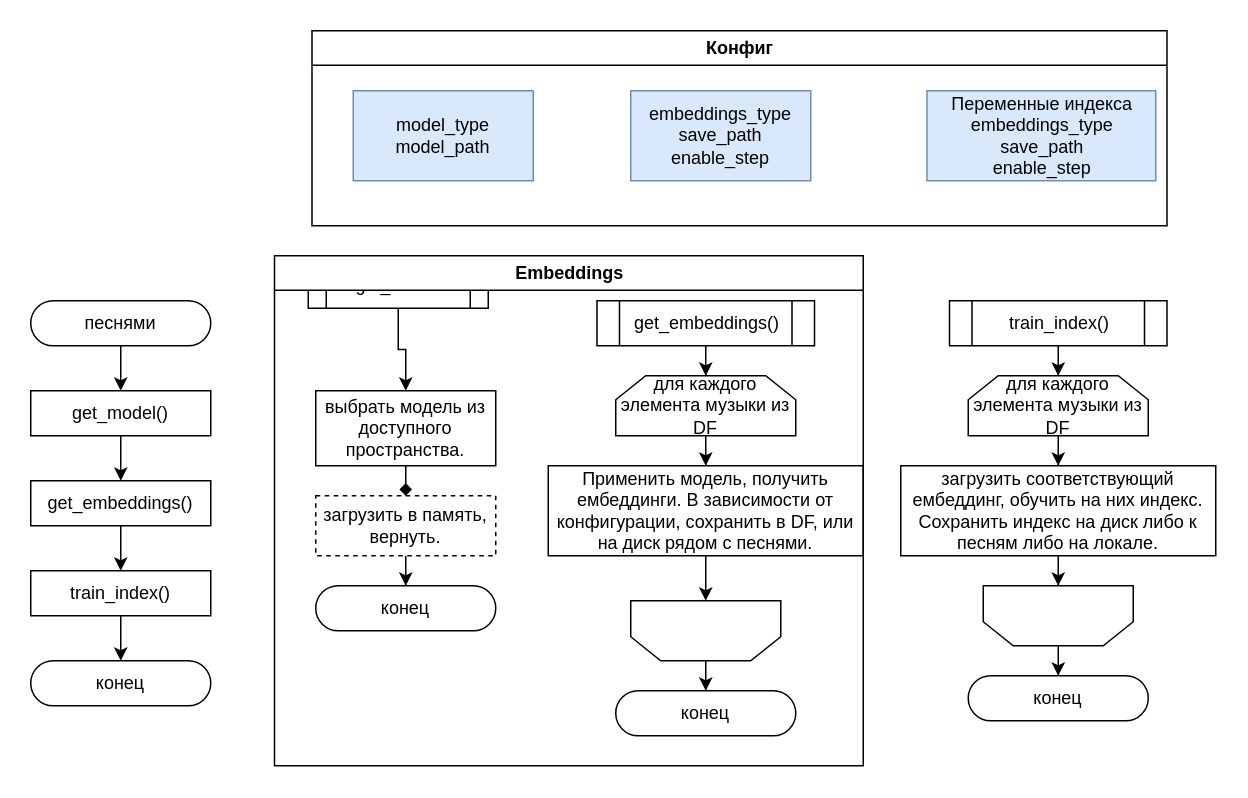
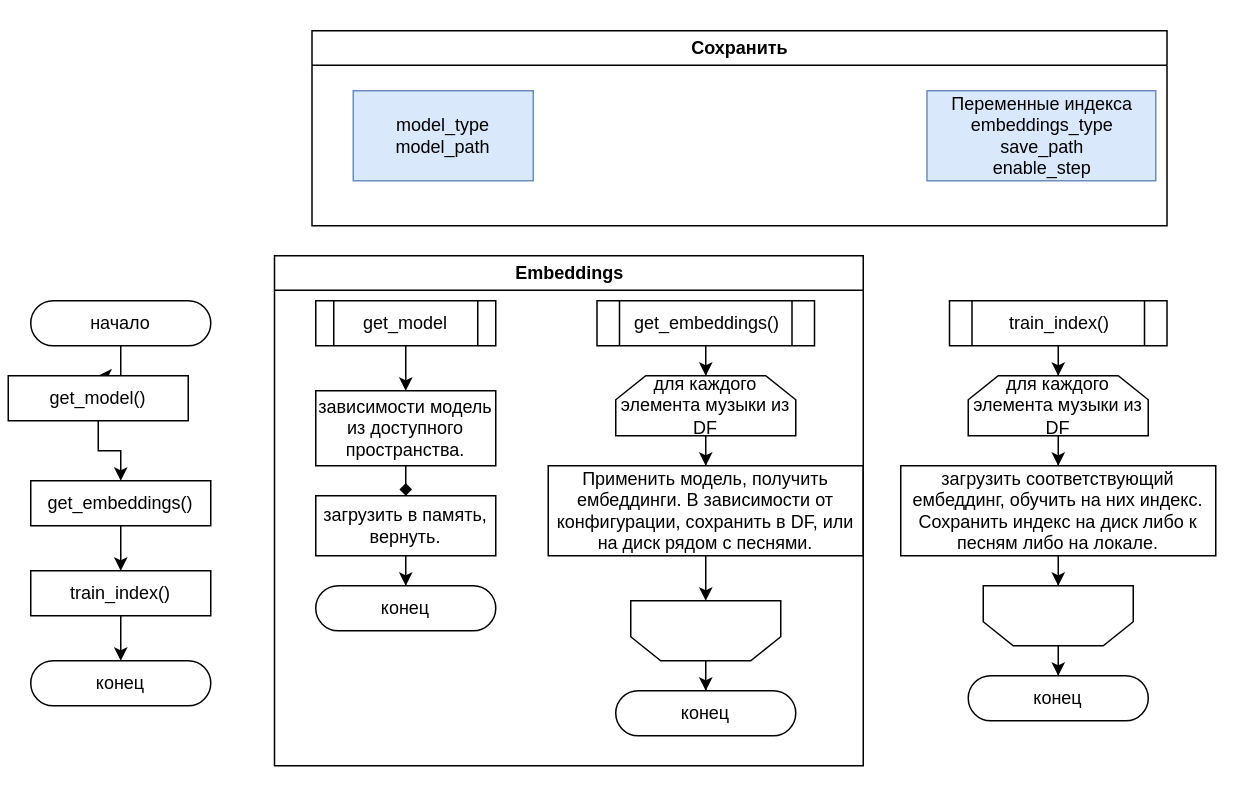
(740, 49) -> (740, 49)
(721, 136) -> none
(398, 286) -> (406, 323)
(121, 323) -> (121, 323)
(121, 413) -> (98, 398)
(406, 428) -> (406, 428)
(406, 526) -> (406, 526)
